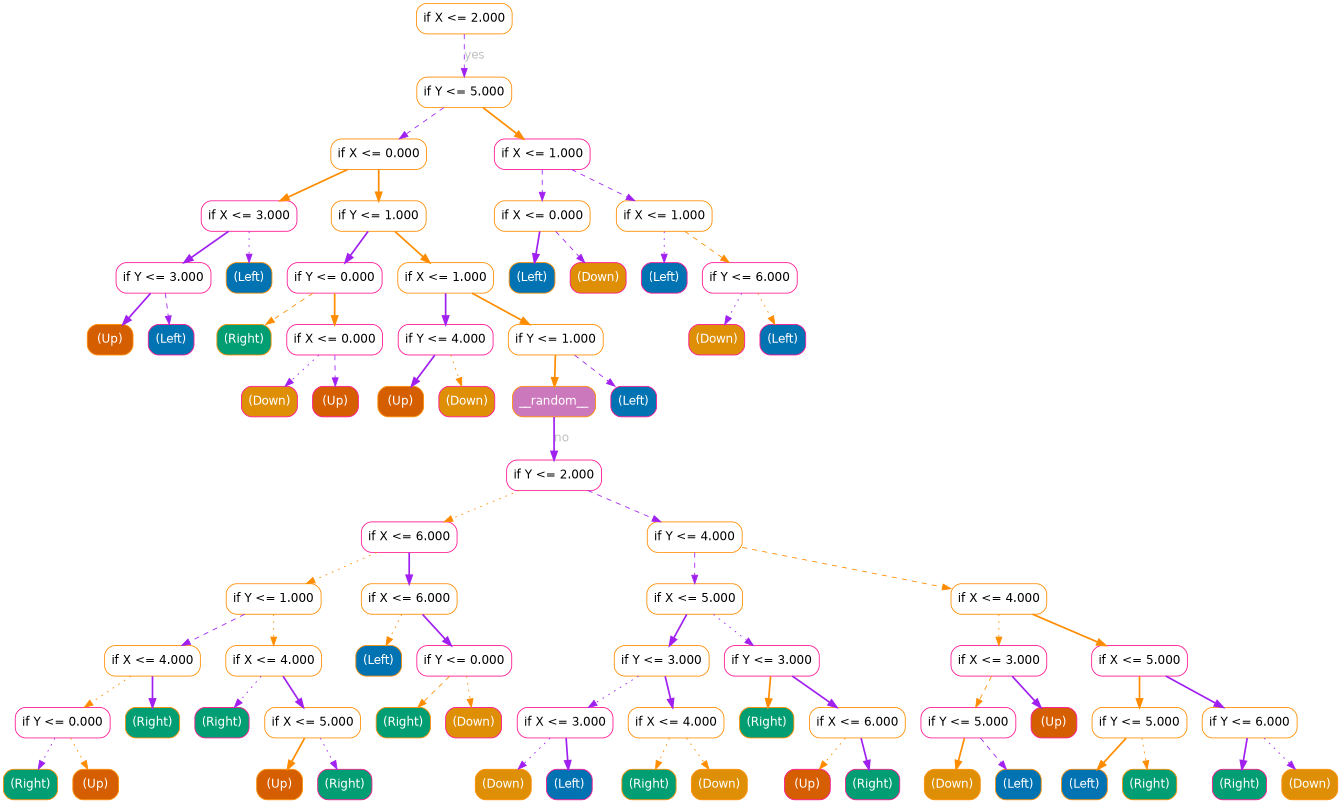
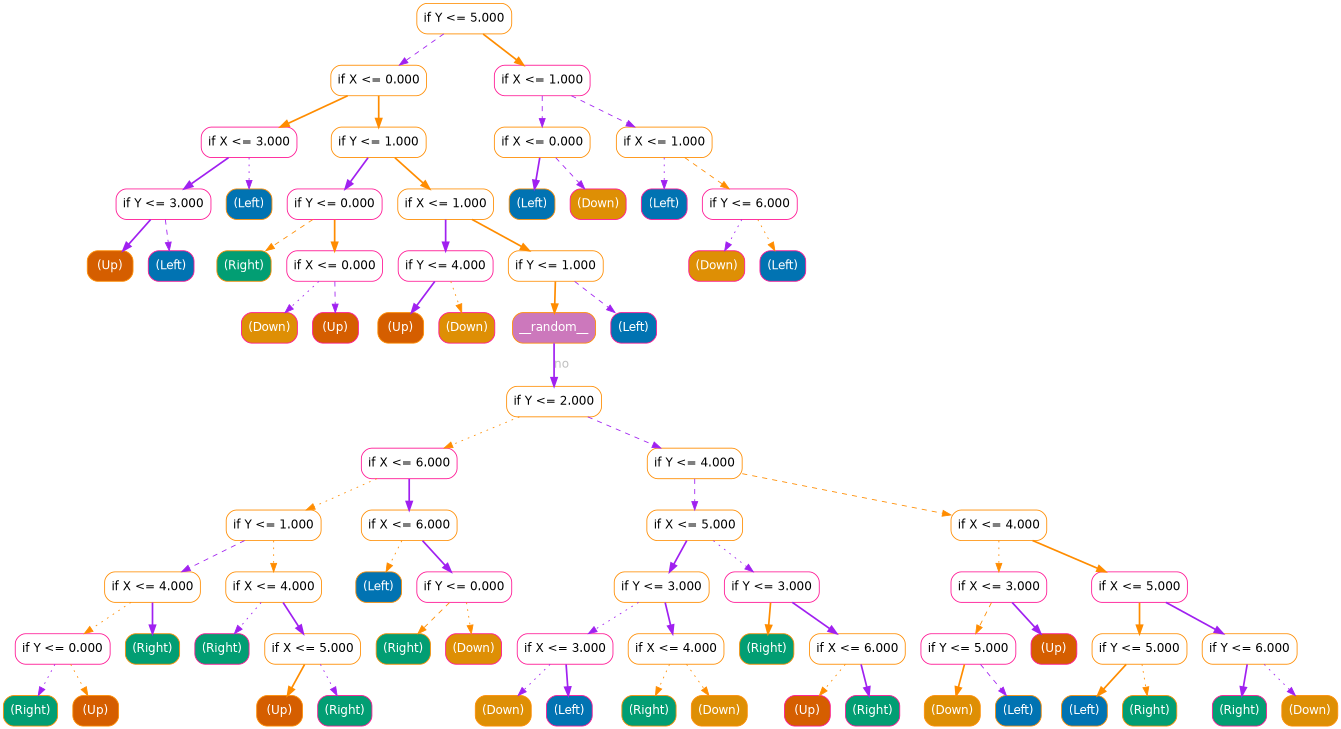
(464, 19) -> none
(554, 475) -> (554, 402)
